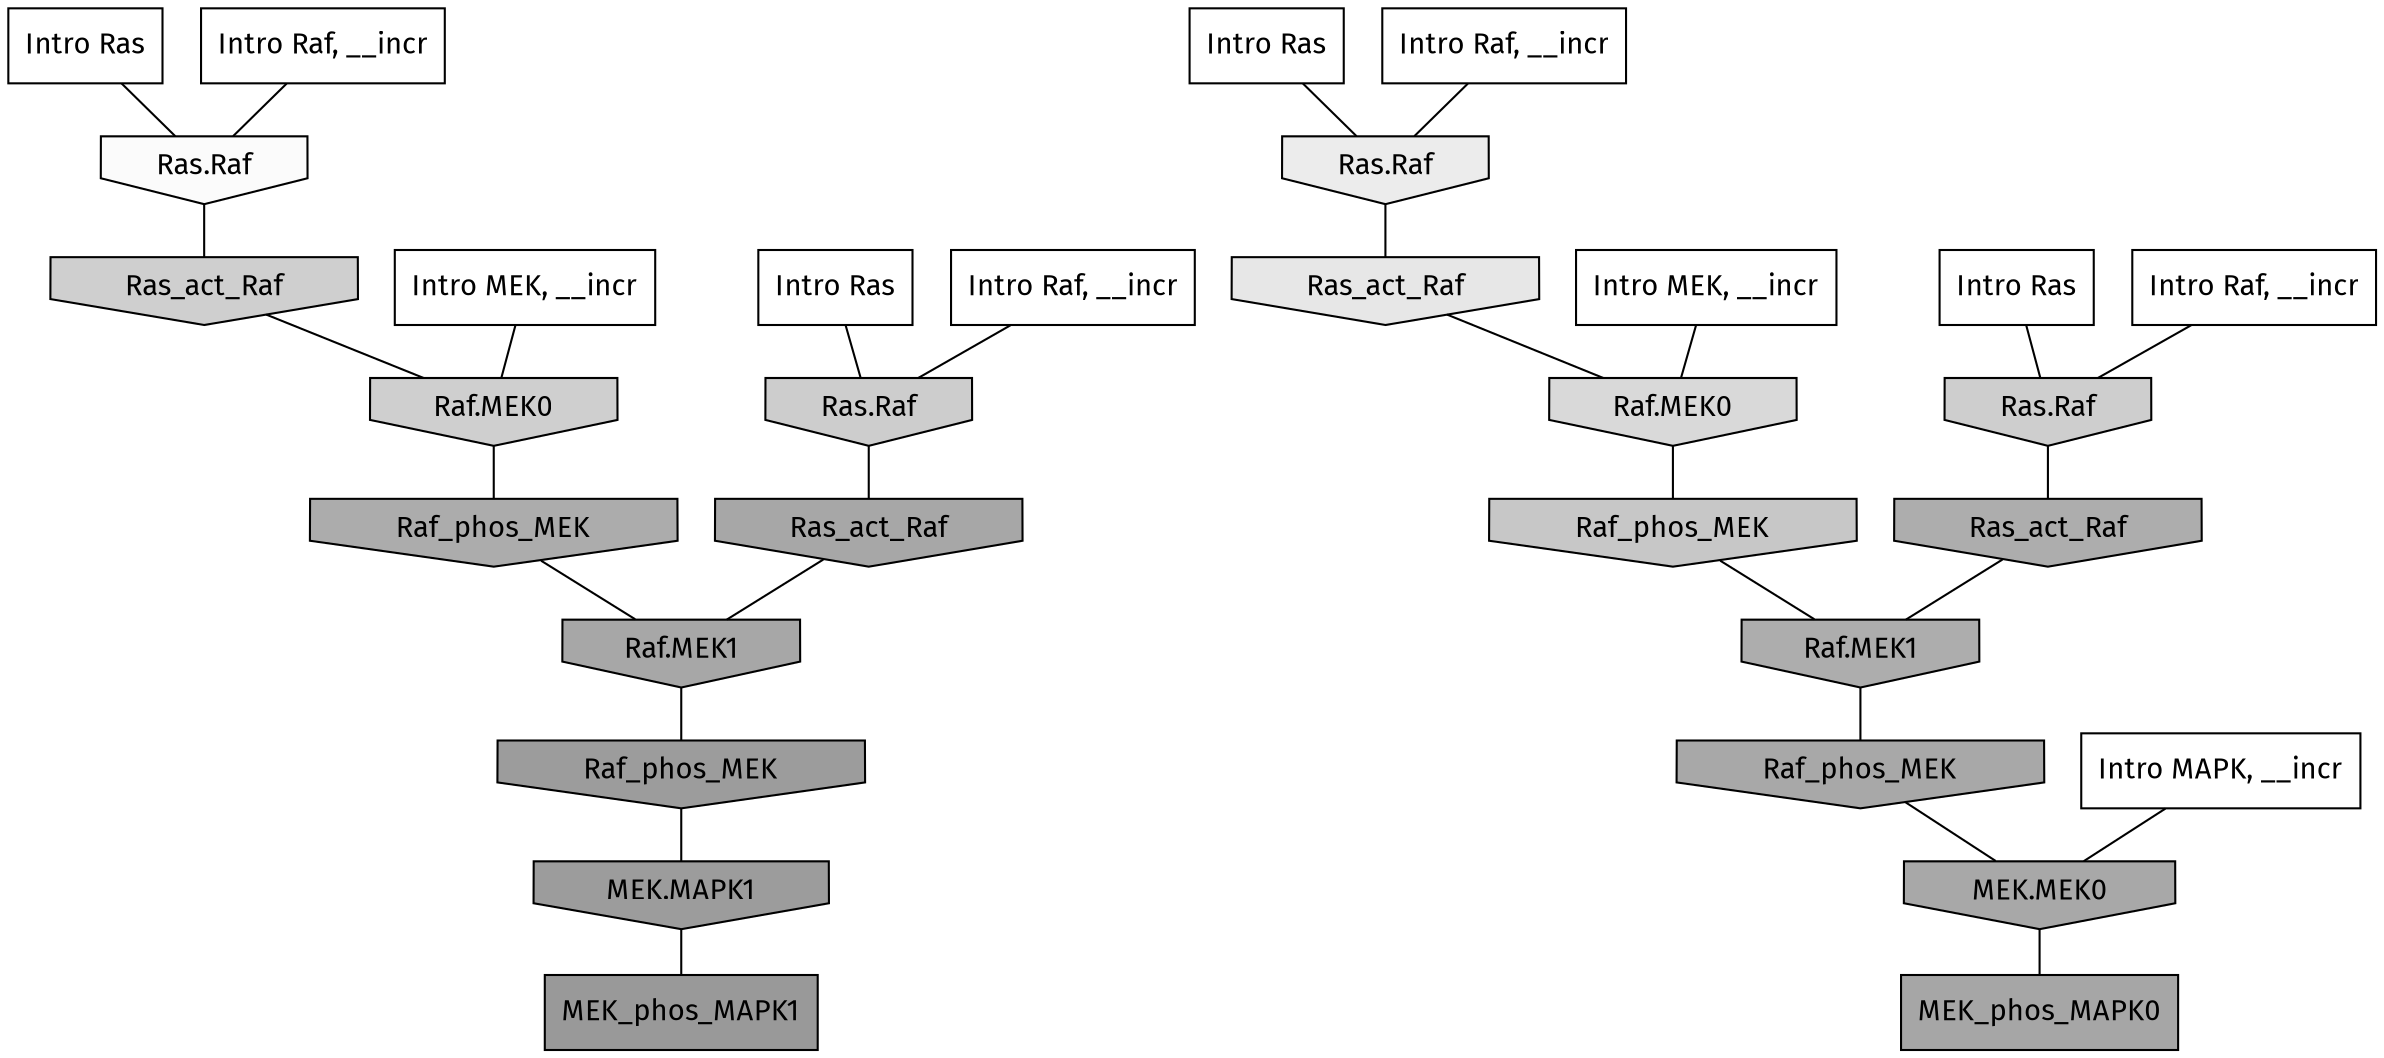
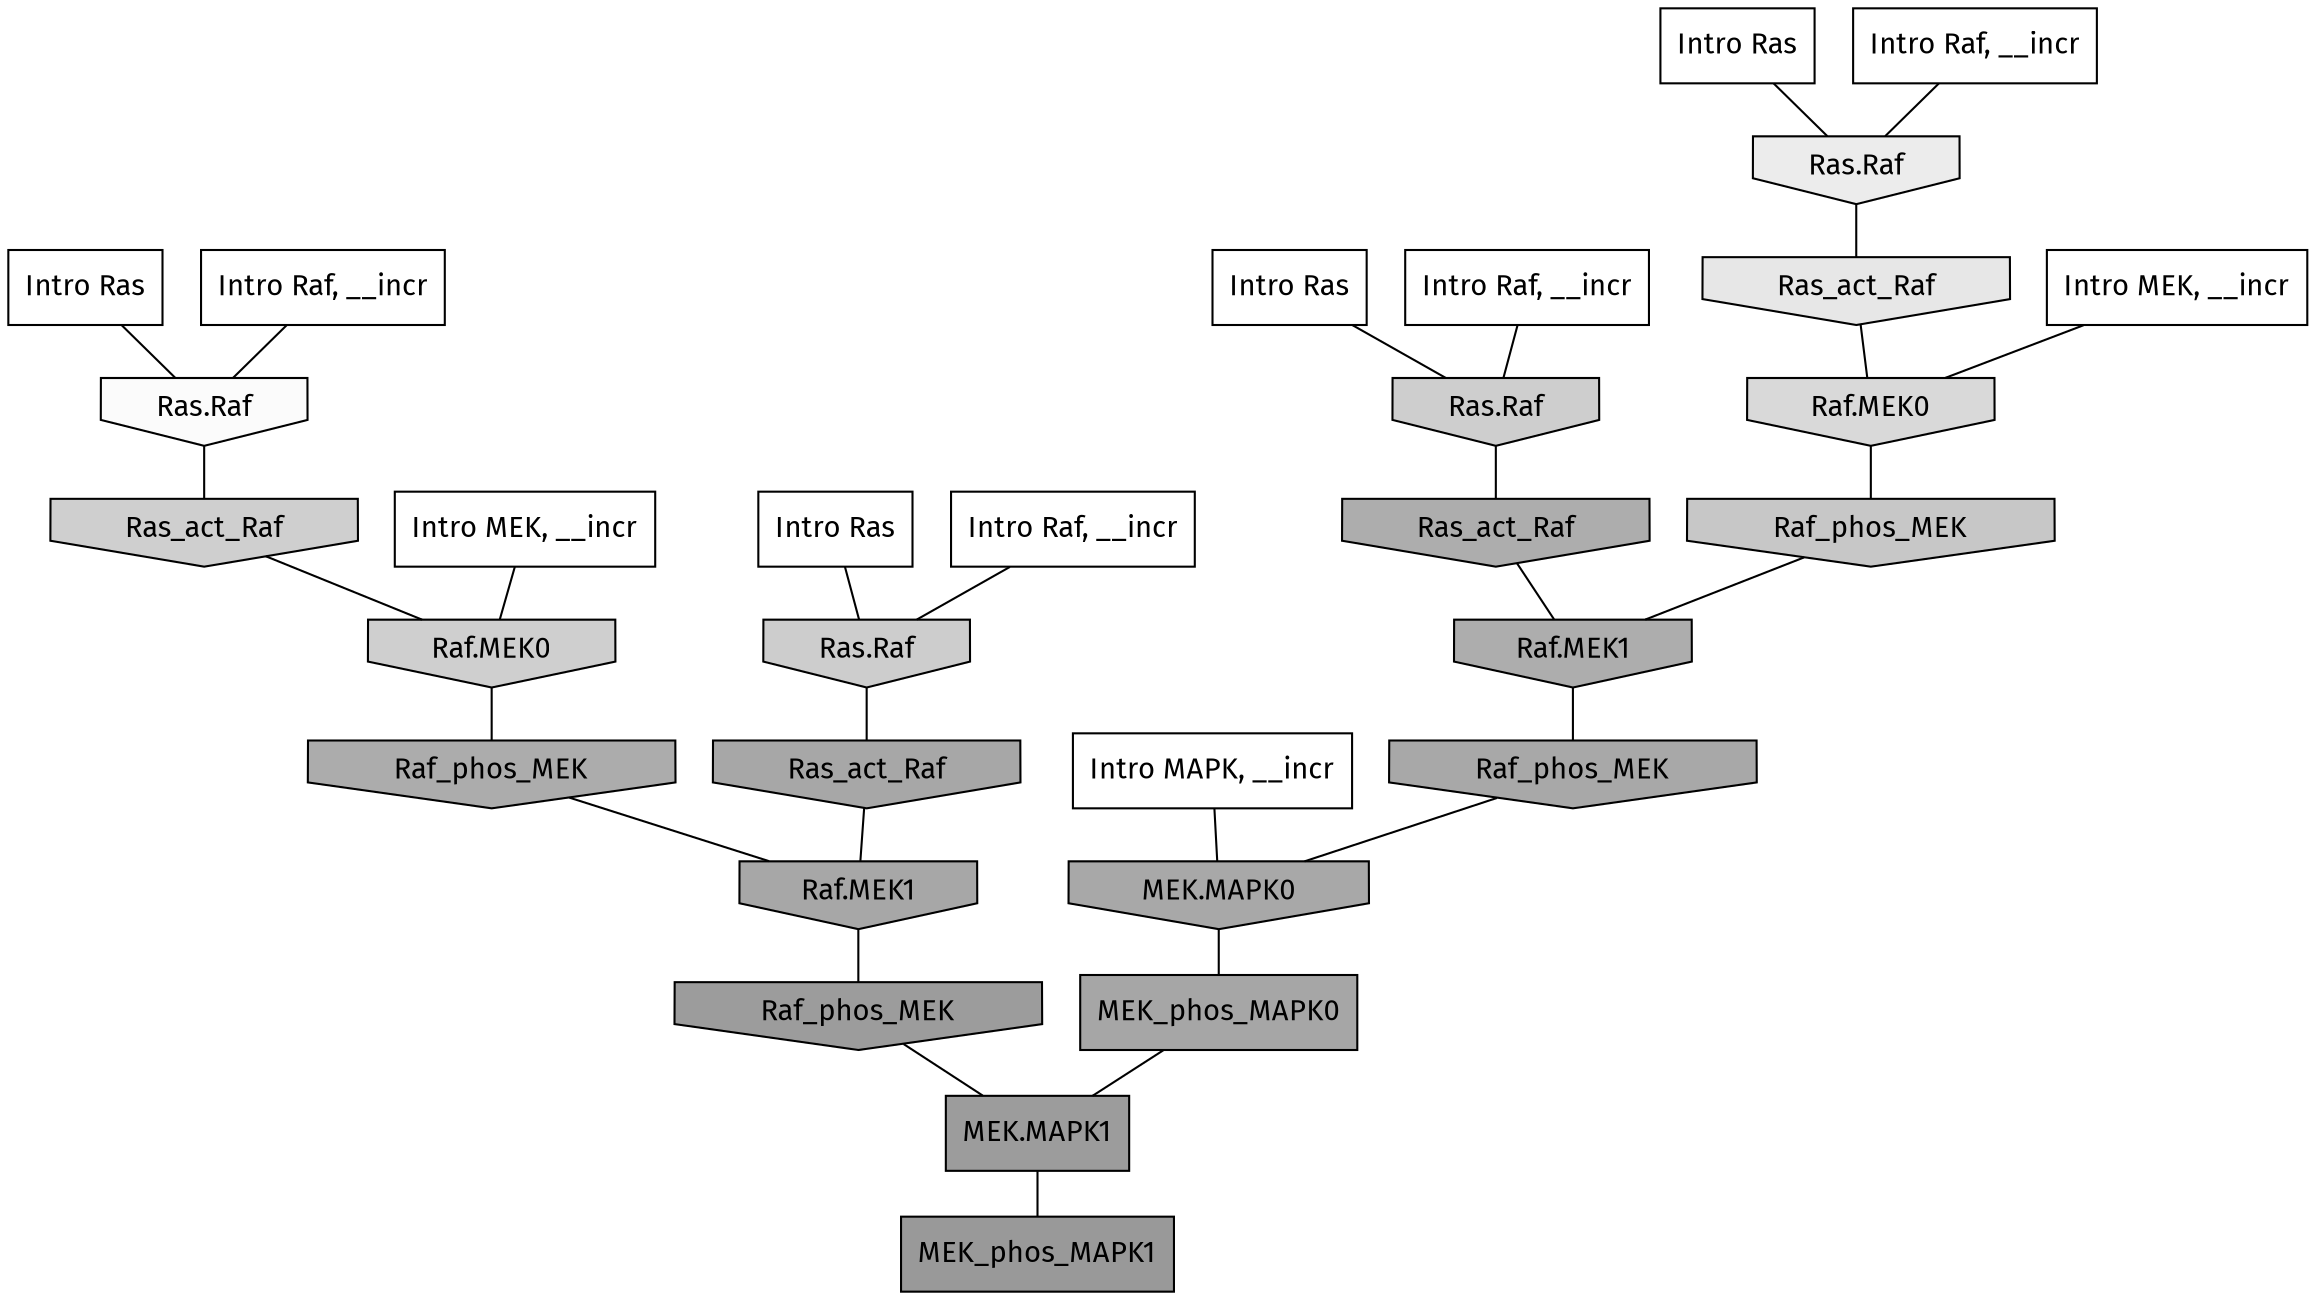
(681, 892) -> (1038, 1133)
(2040, 892) -> (1219, 892)
none -> (1128, 1073)
